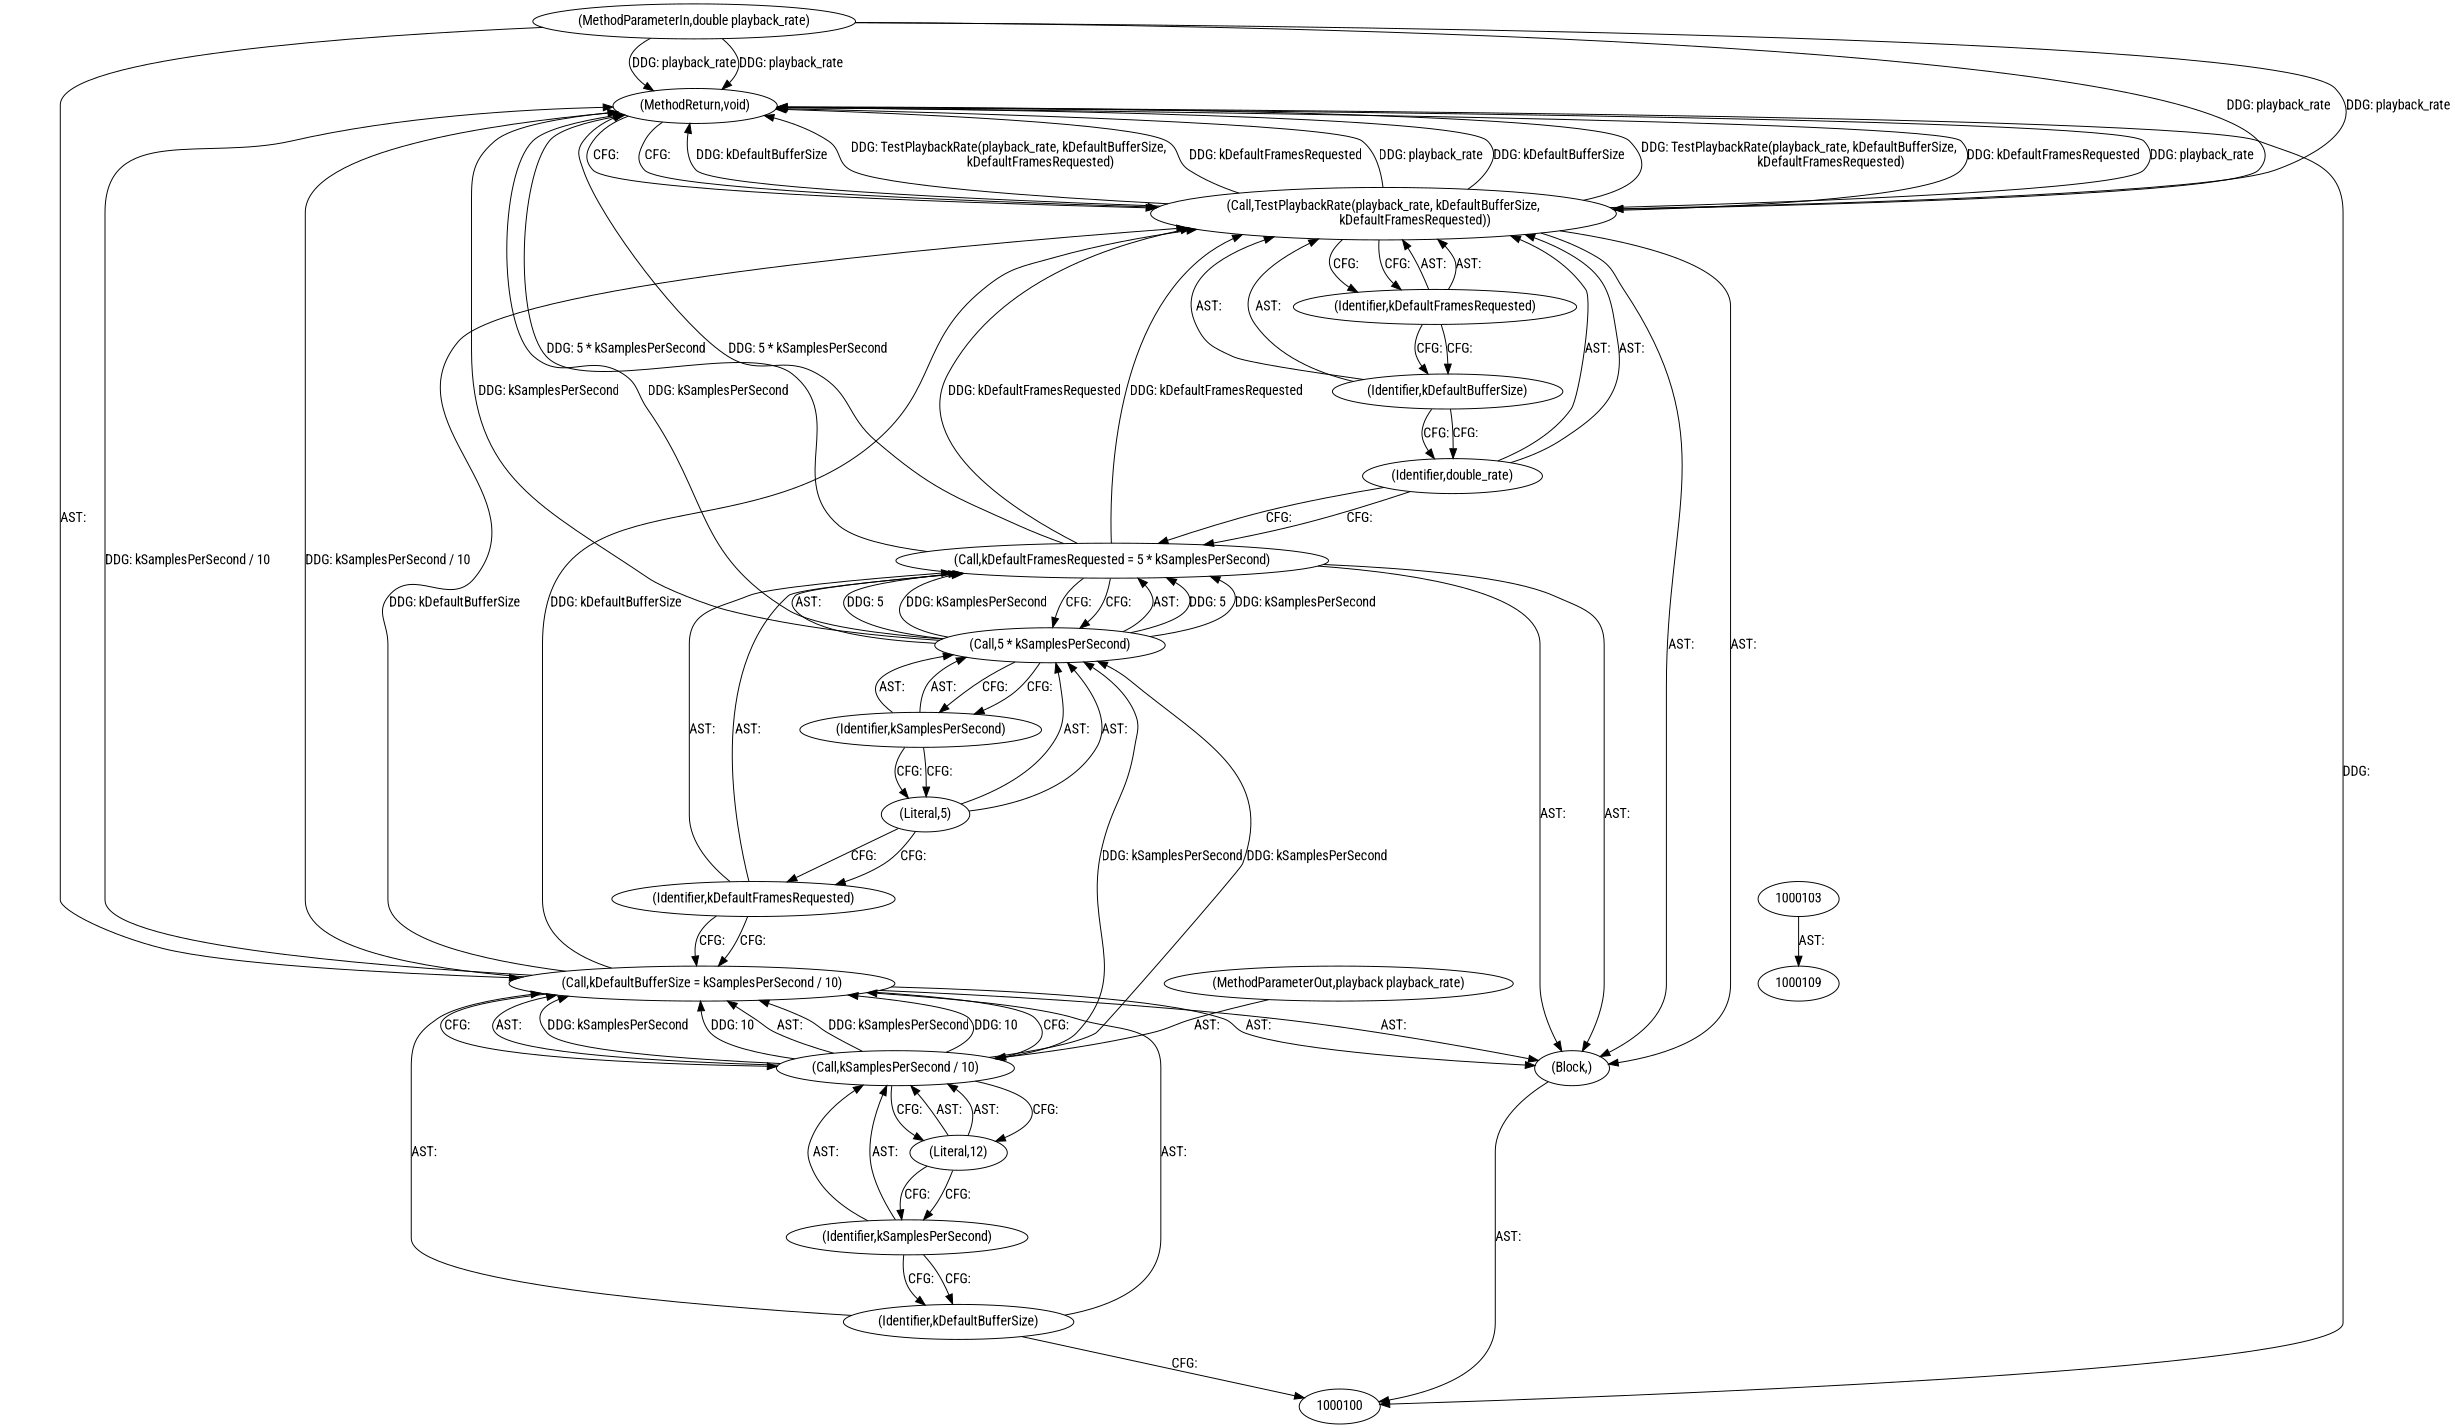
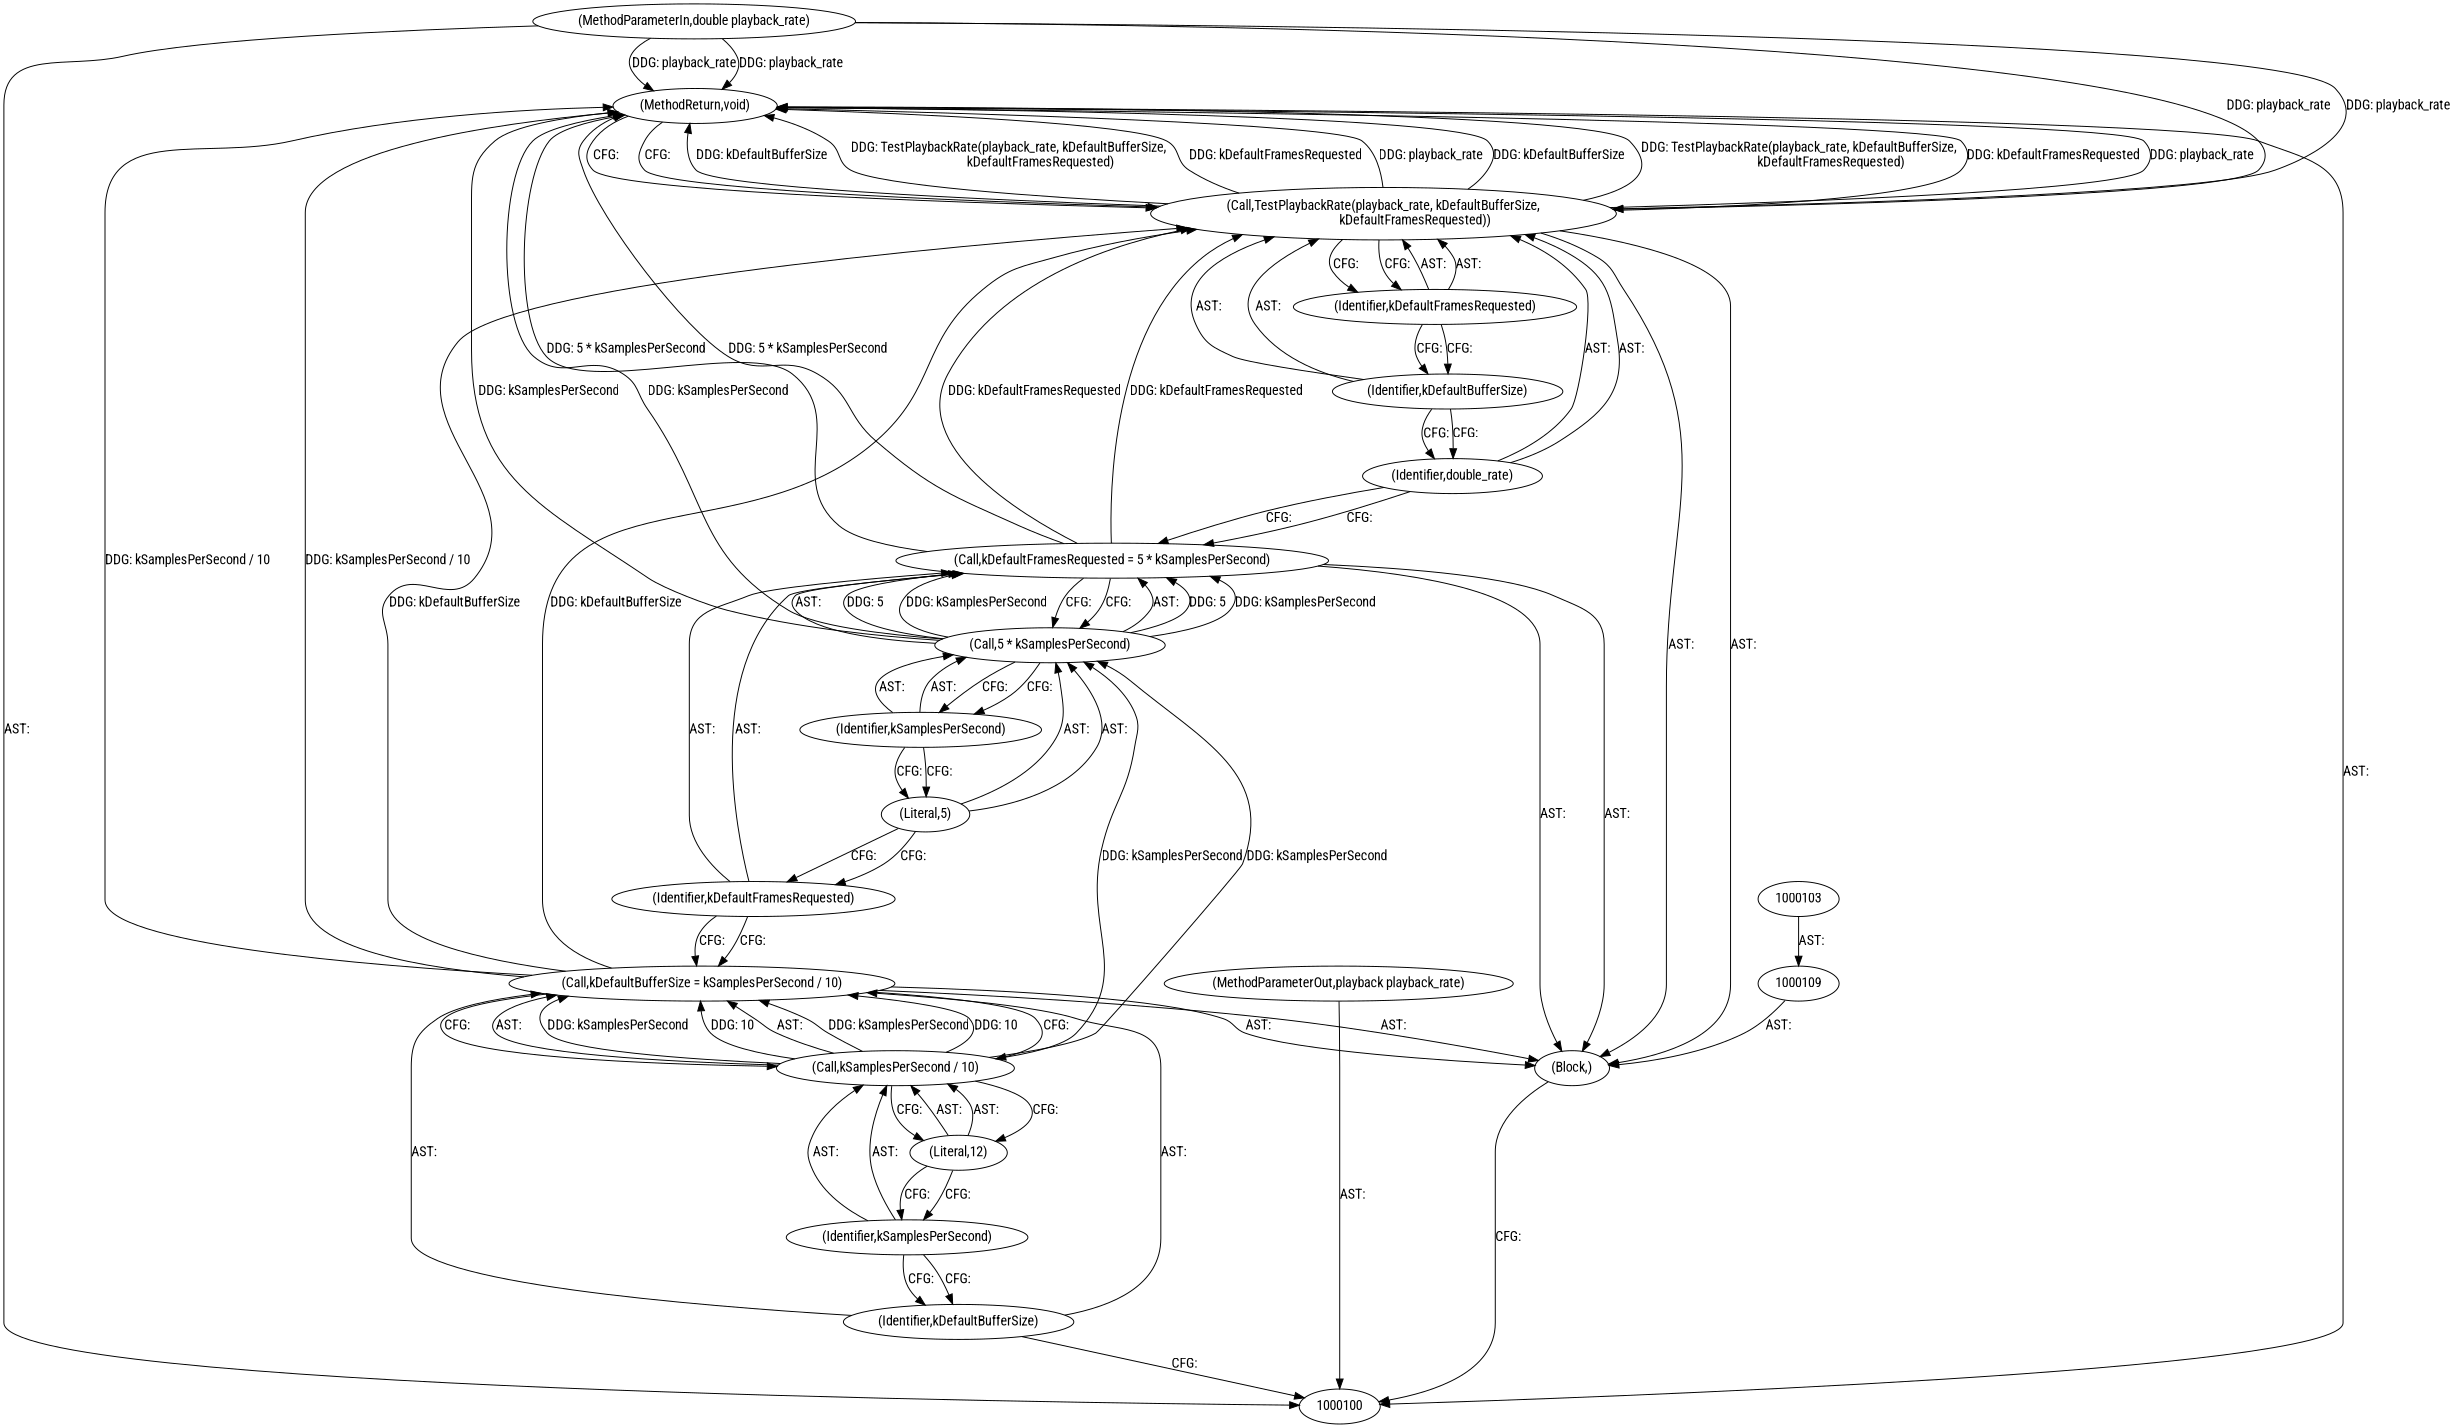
(60, 486) -> (4, 1080)
(2358, 772) -> (2358, 772)
(1131, 1037) -> (1340, 1190)
none -> (1708, 1047)
(1510, 1237) -> (1510, 1237)
